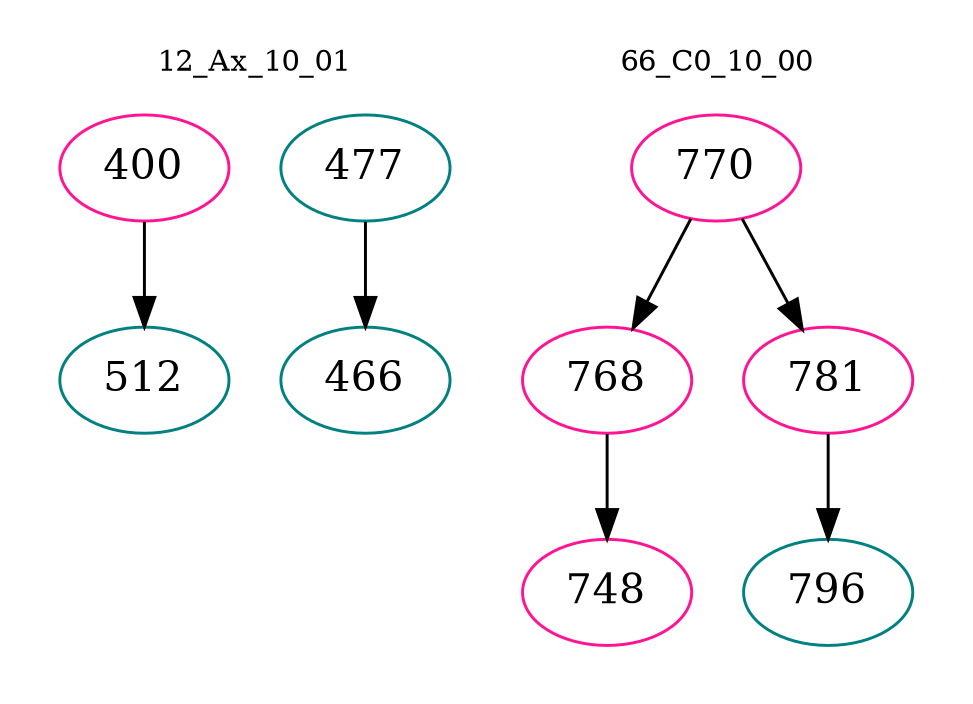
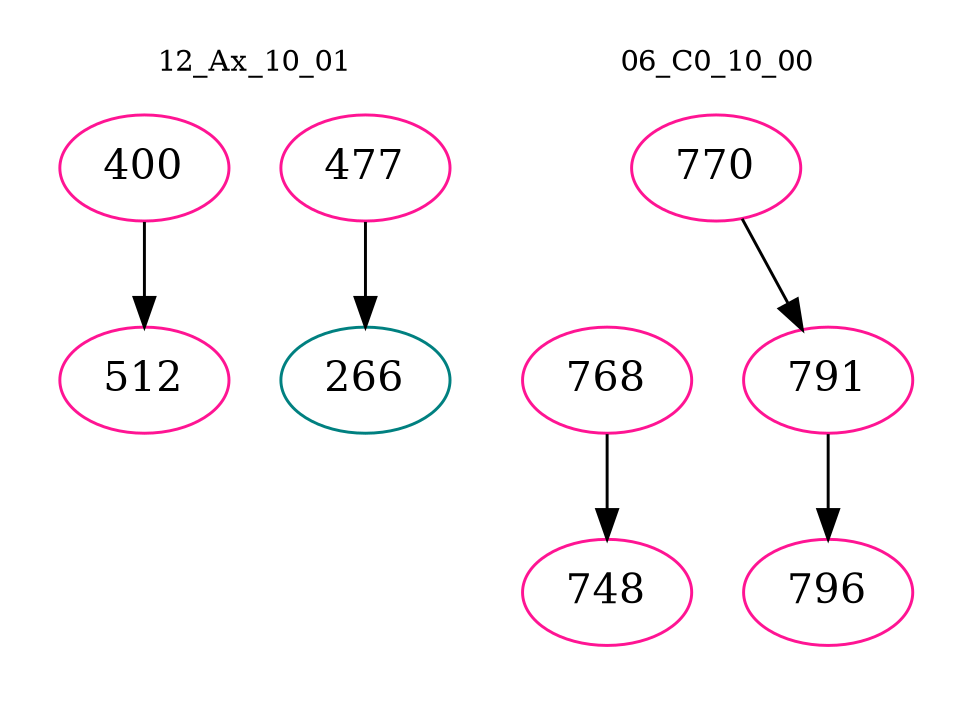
(718, 63) -> (718, 63)
(365, 168) -> (365, 168)
(669, 260) -> none
(144, 380) -> (144, 380)
(365, 380) -> (365, 380)
(828, 380) -> (828, 380)
(828, 592) -> (828, 592)
